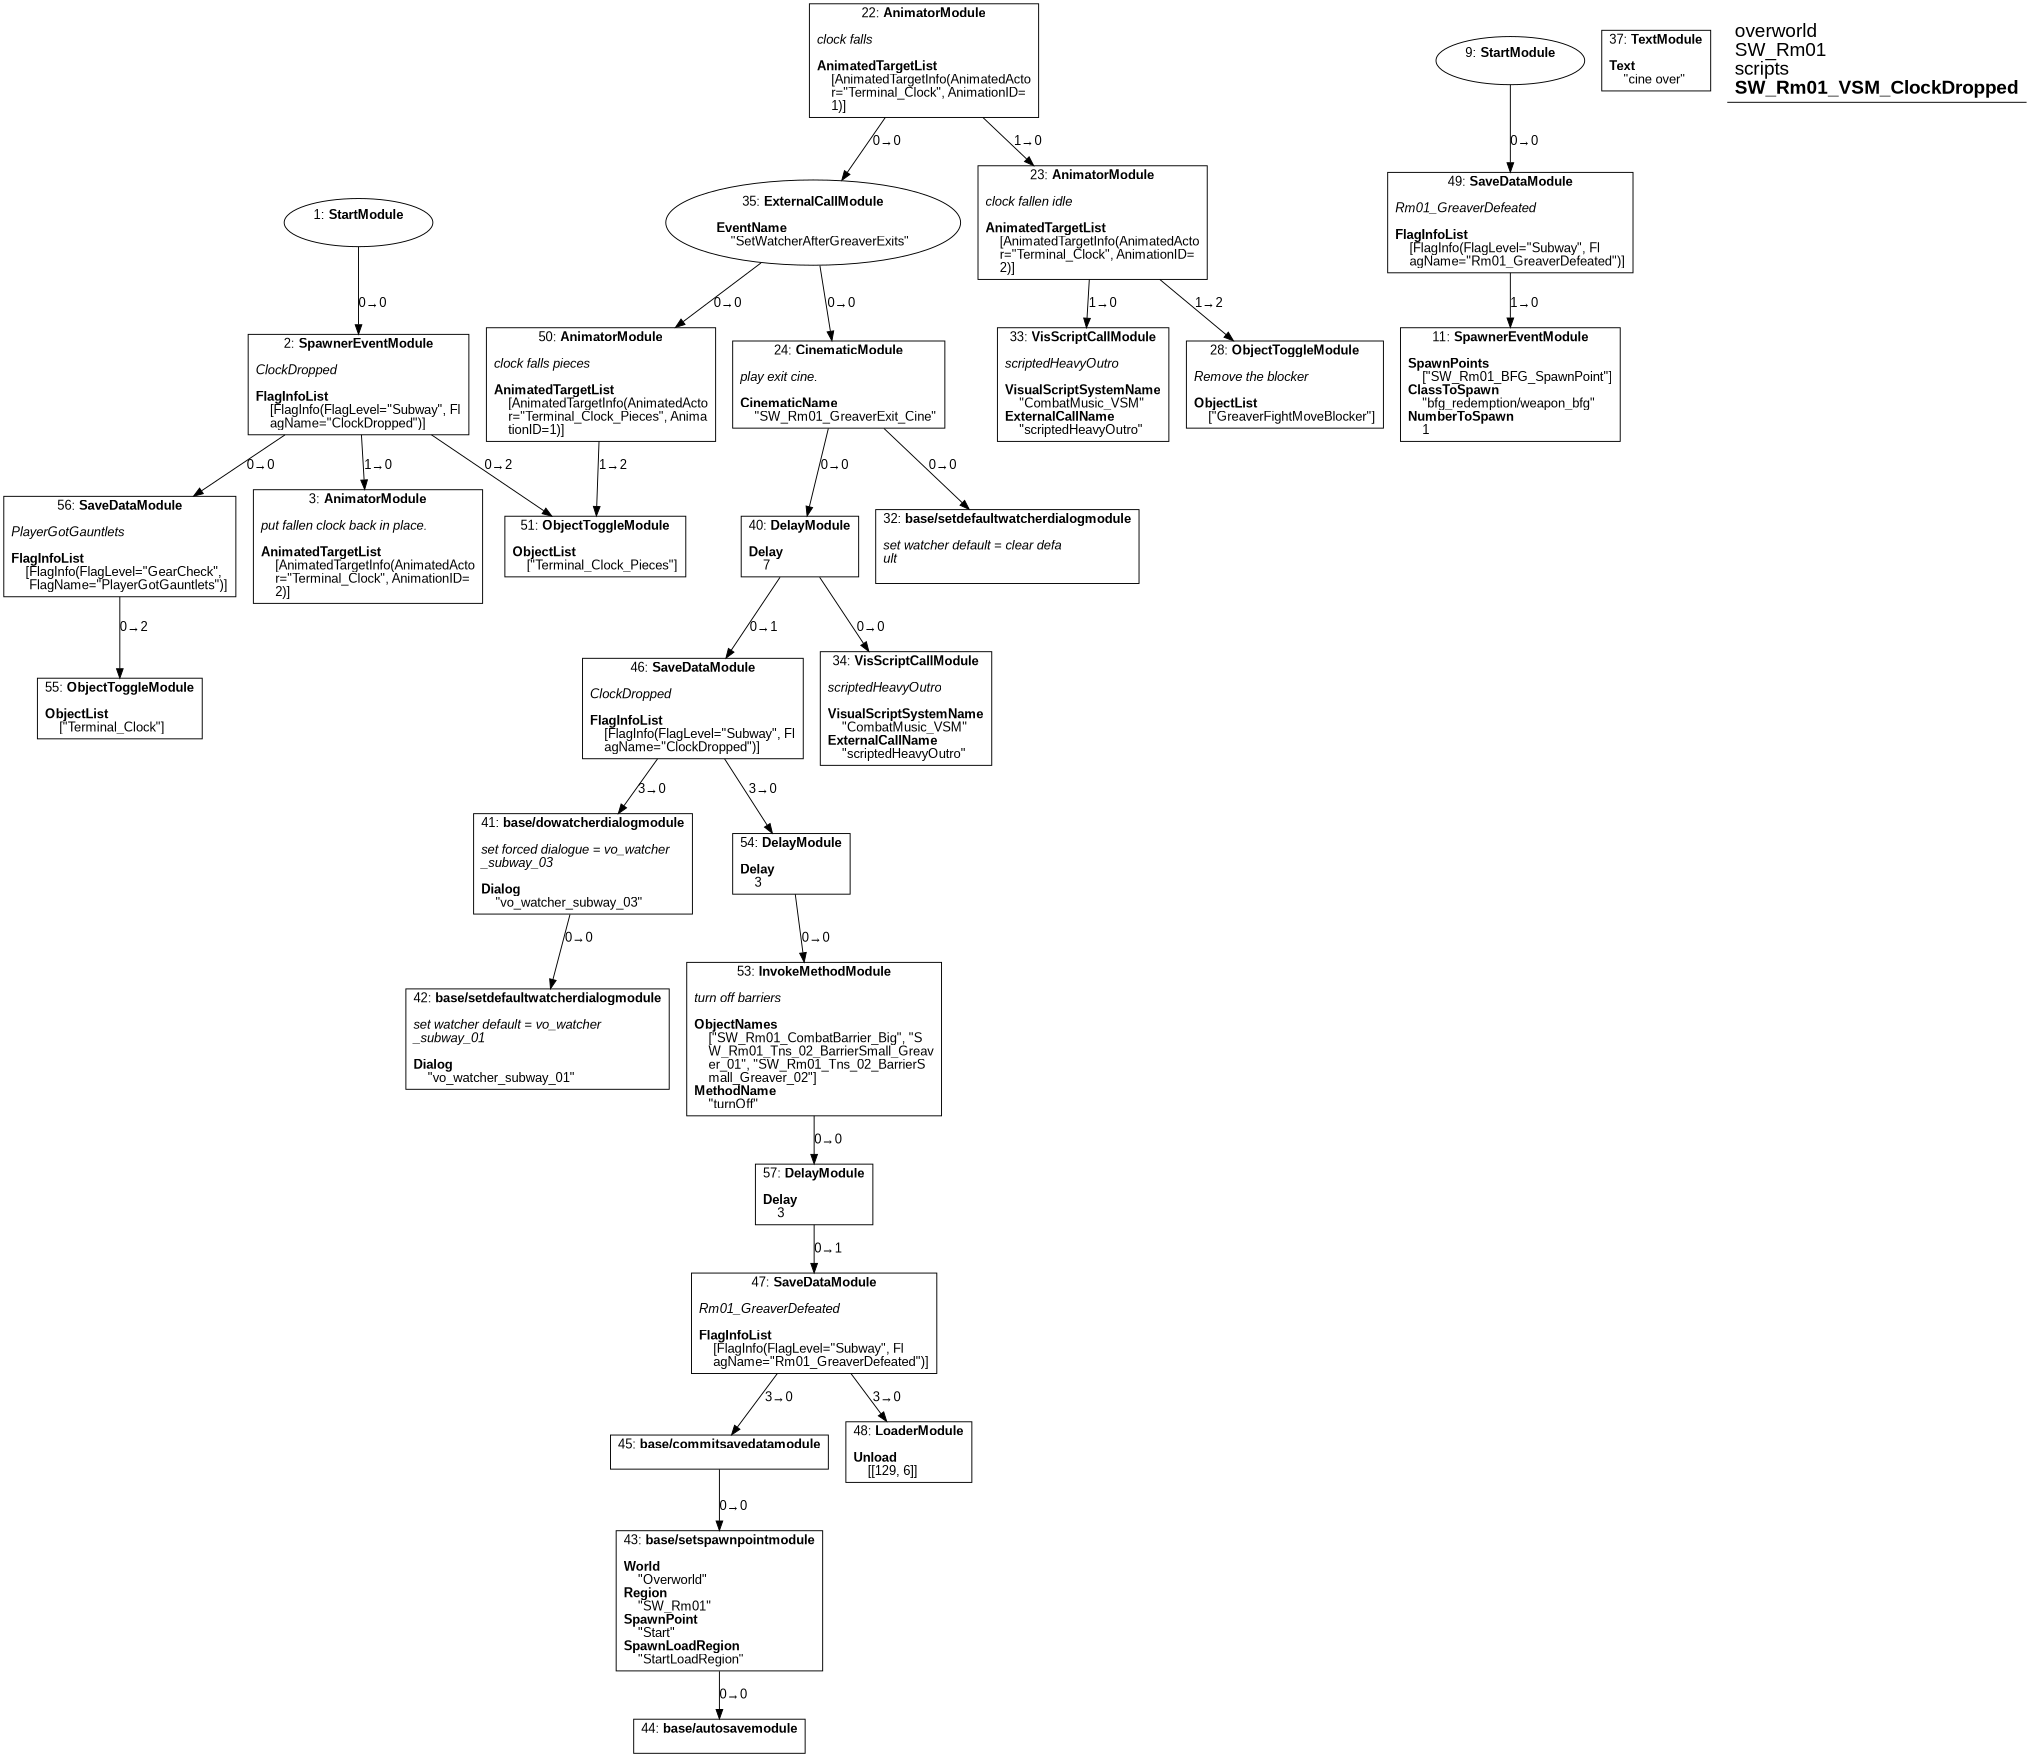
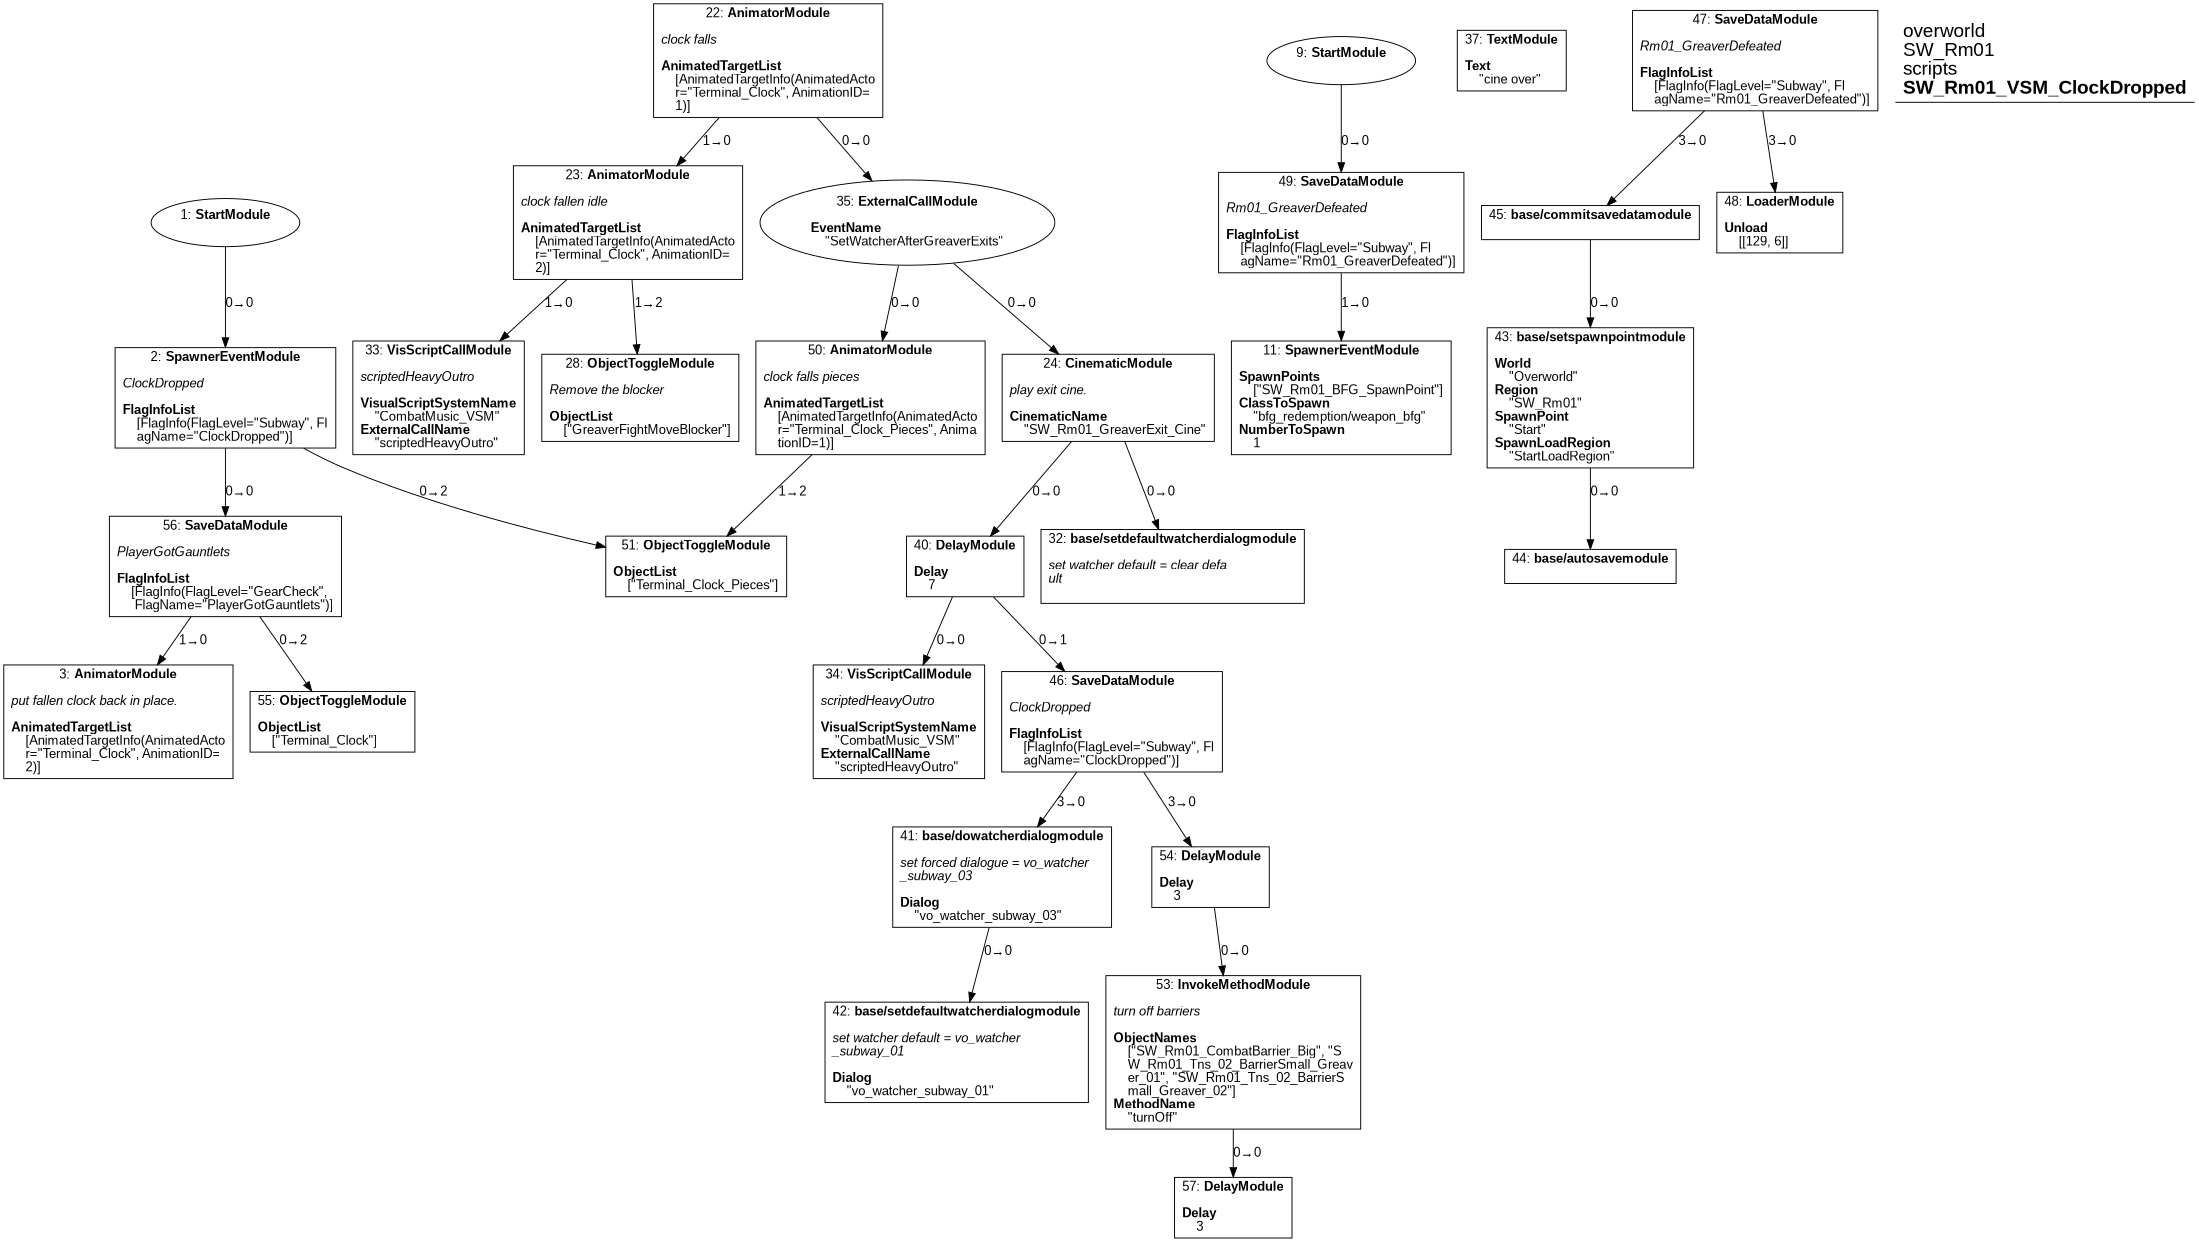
(363, 457) -> (177, 637)
(814, 1244) -> none
